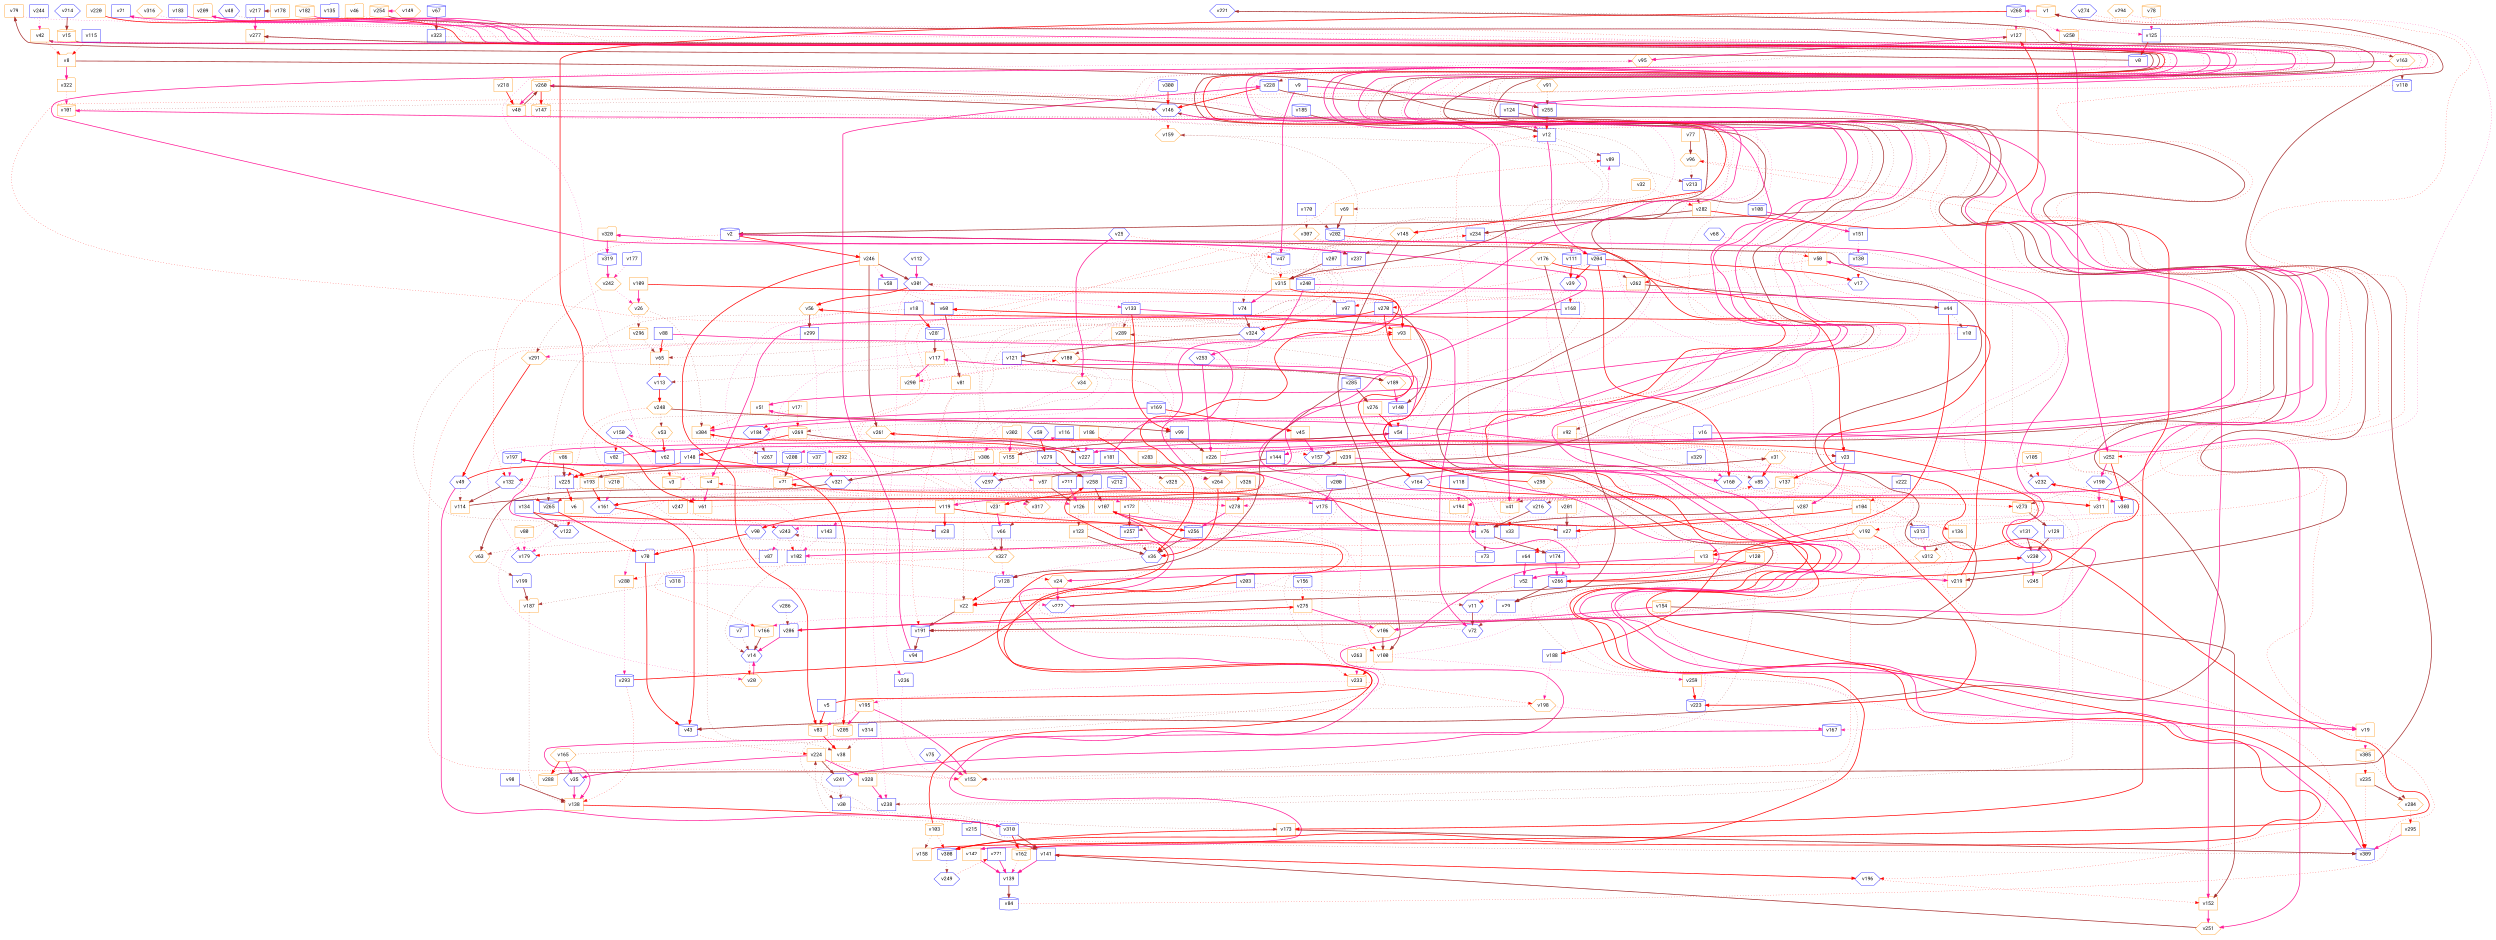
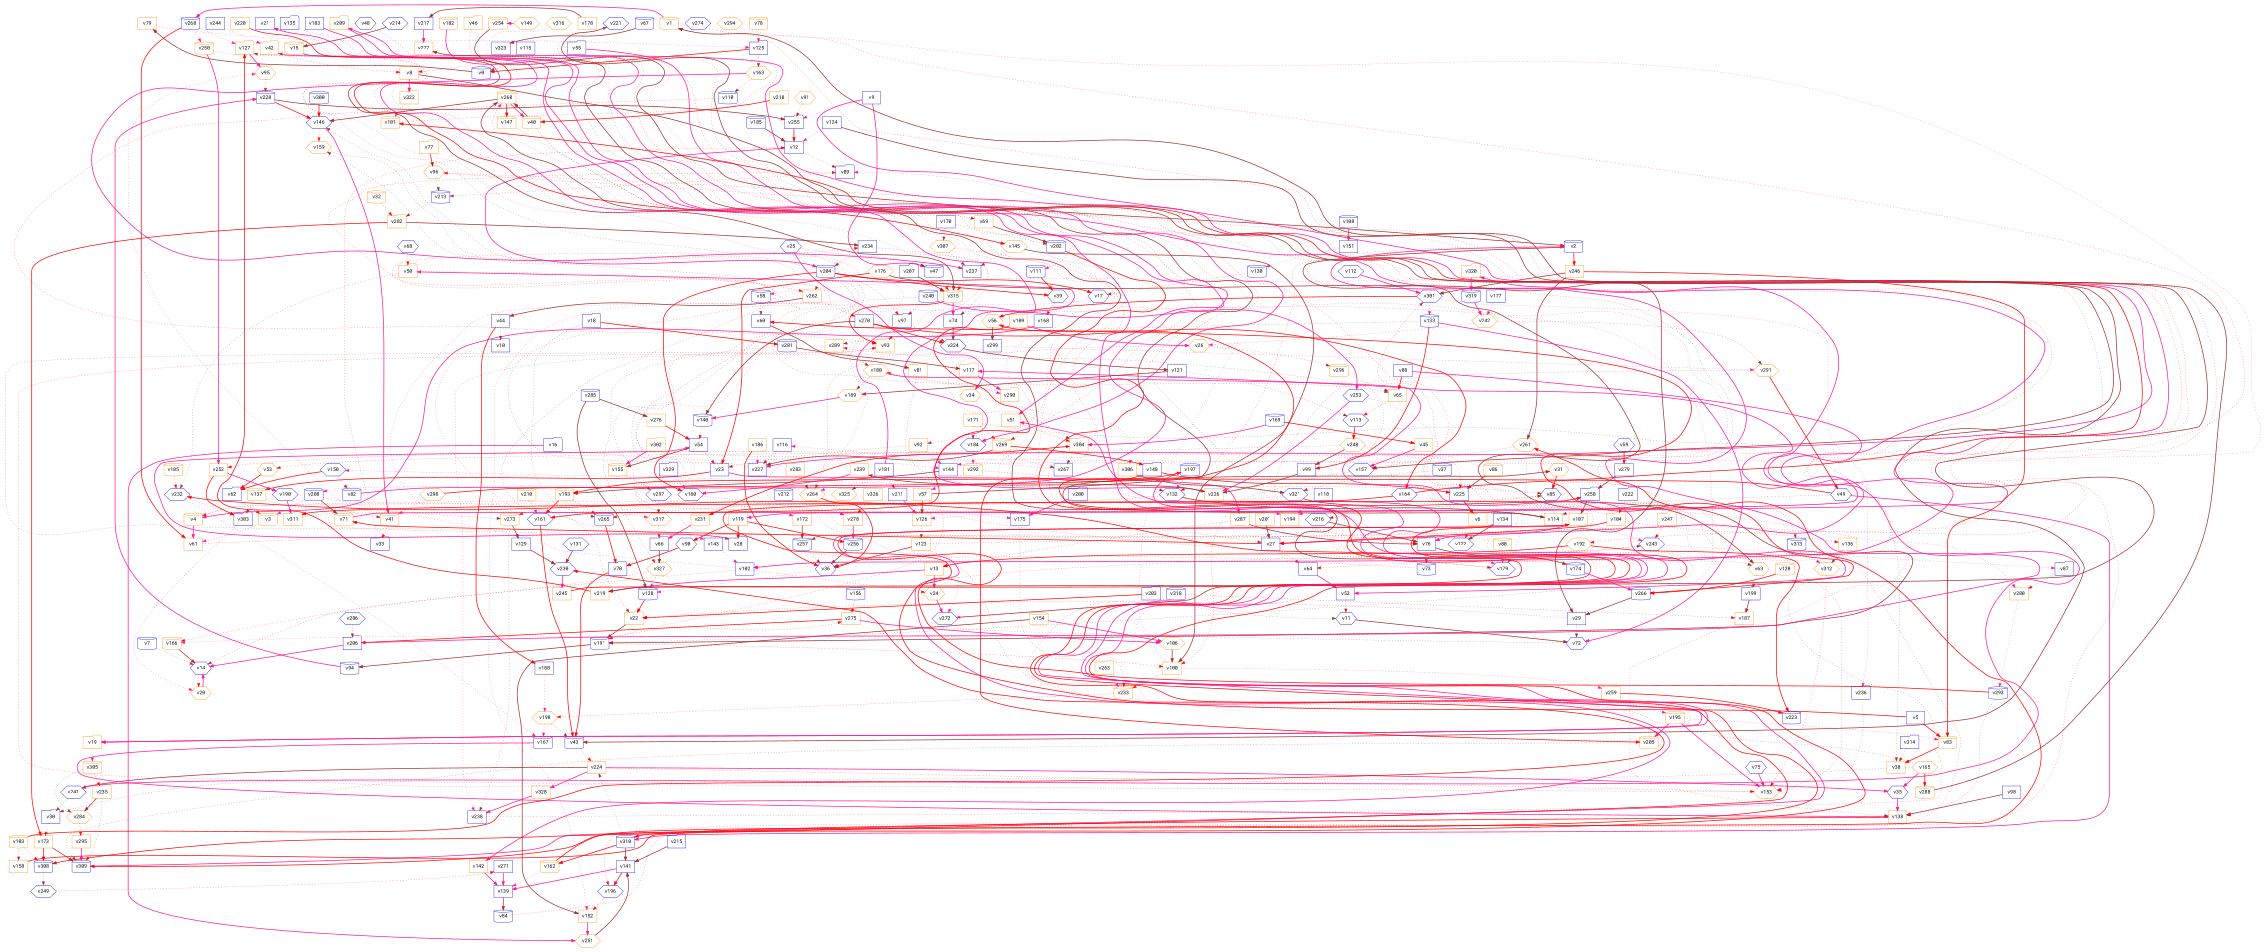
none -> (577, 48)
(2005, 180) -> (1421, 262)
(2055, 302) -> (495, 432)
(1169, 474) -> (1035, 485)
